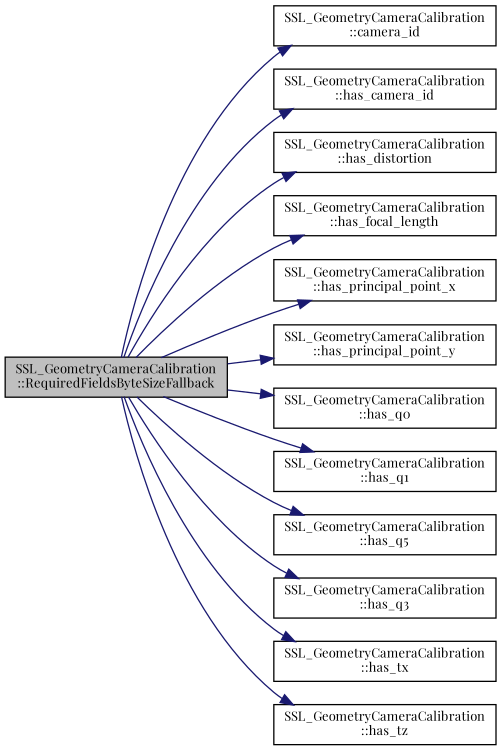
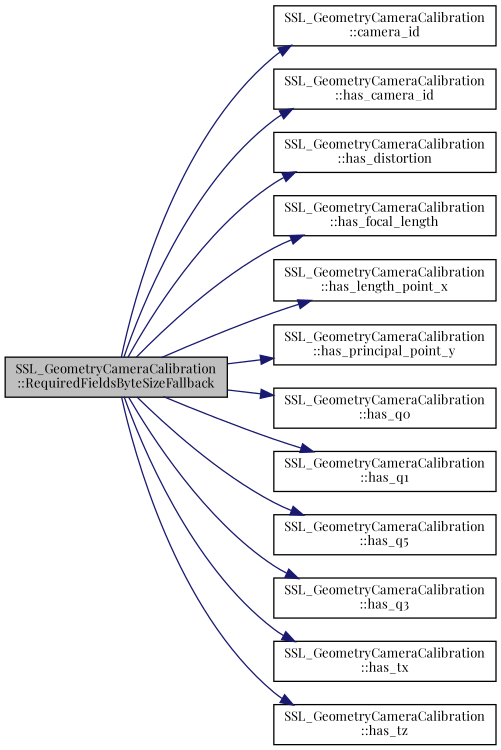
(385, 280) -> (385, 280)
